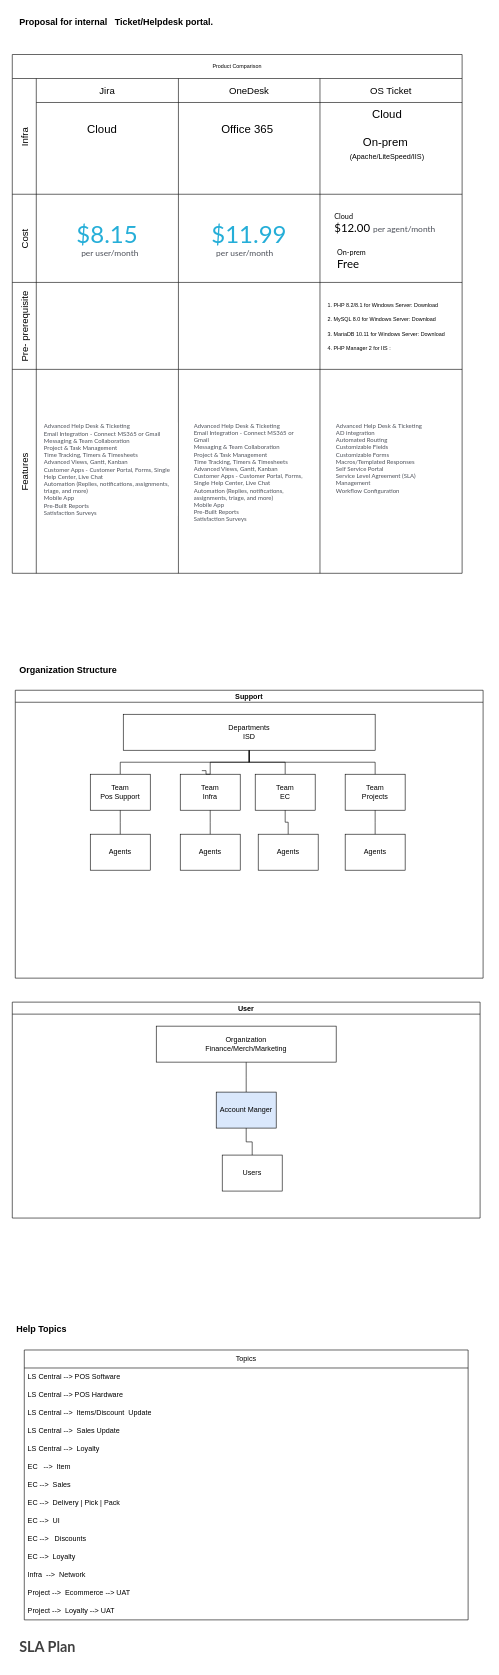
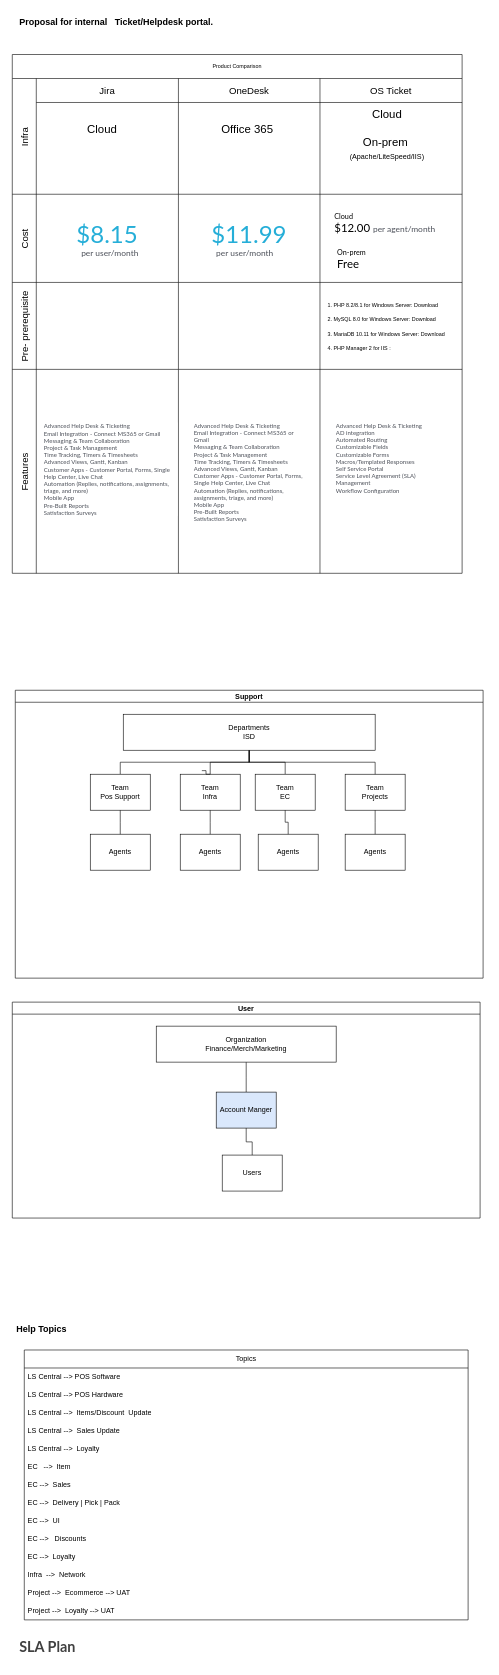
(132, 669) -> none
